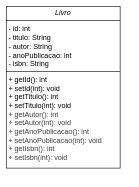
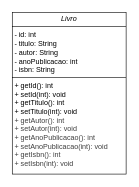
(63, 87) -> (69, 93)
